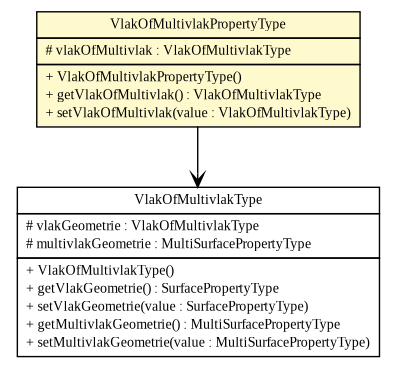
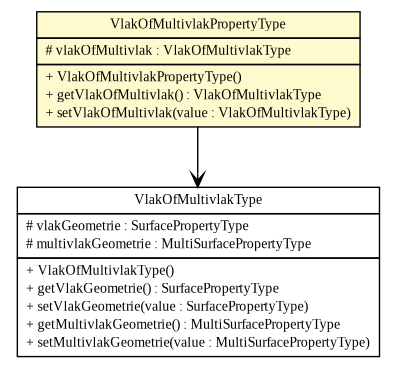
(143, 226) -> (138, 226)
